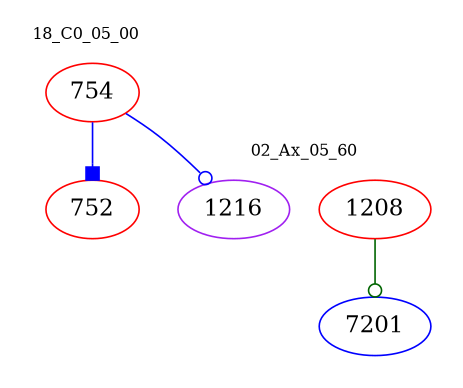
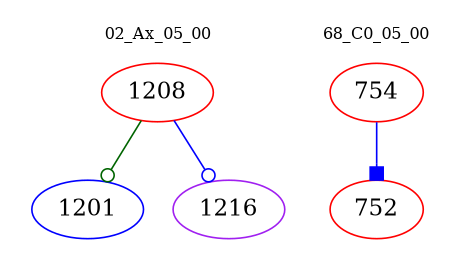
(86, 35) -> (377, 35)
(176, 150) -> (189, 145)
(304, 152) -> (158, 35)
(375, 326) -> (88, 209)
